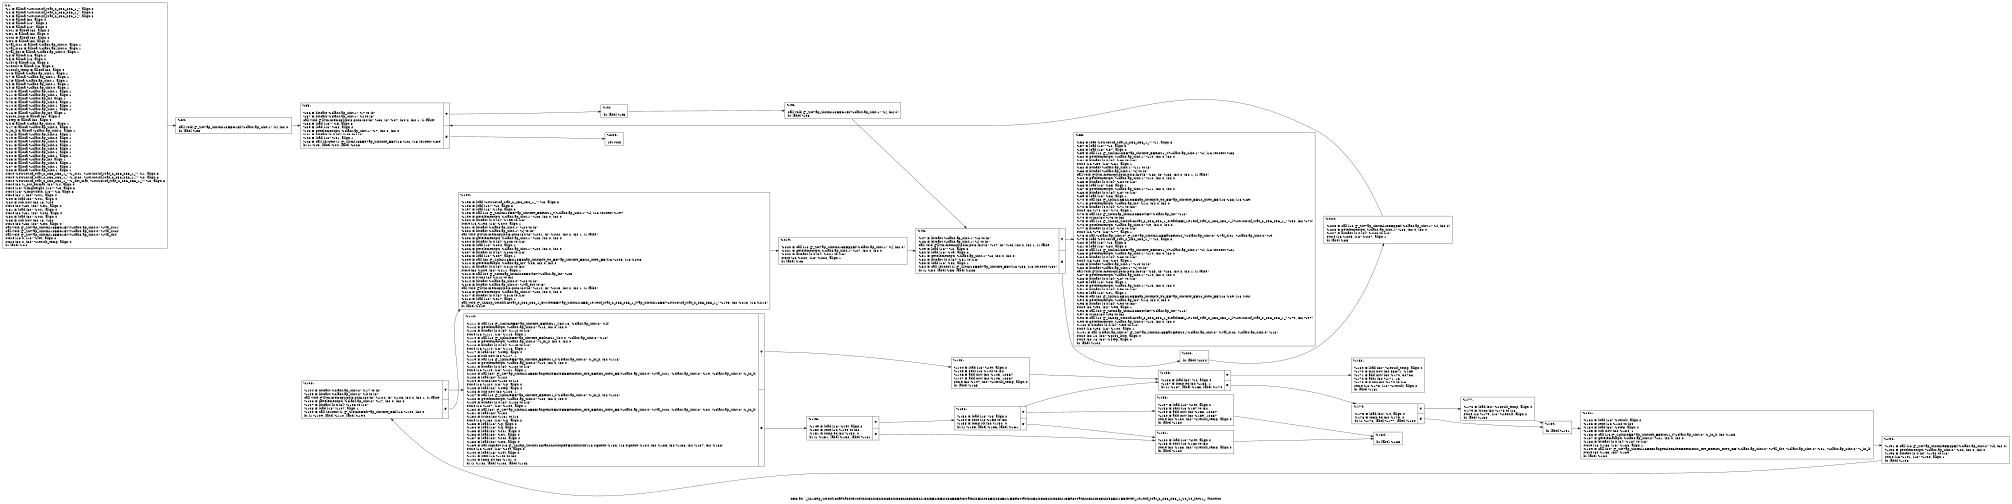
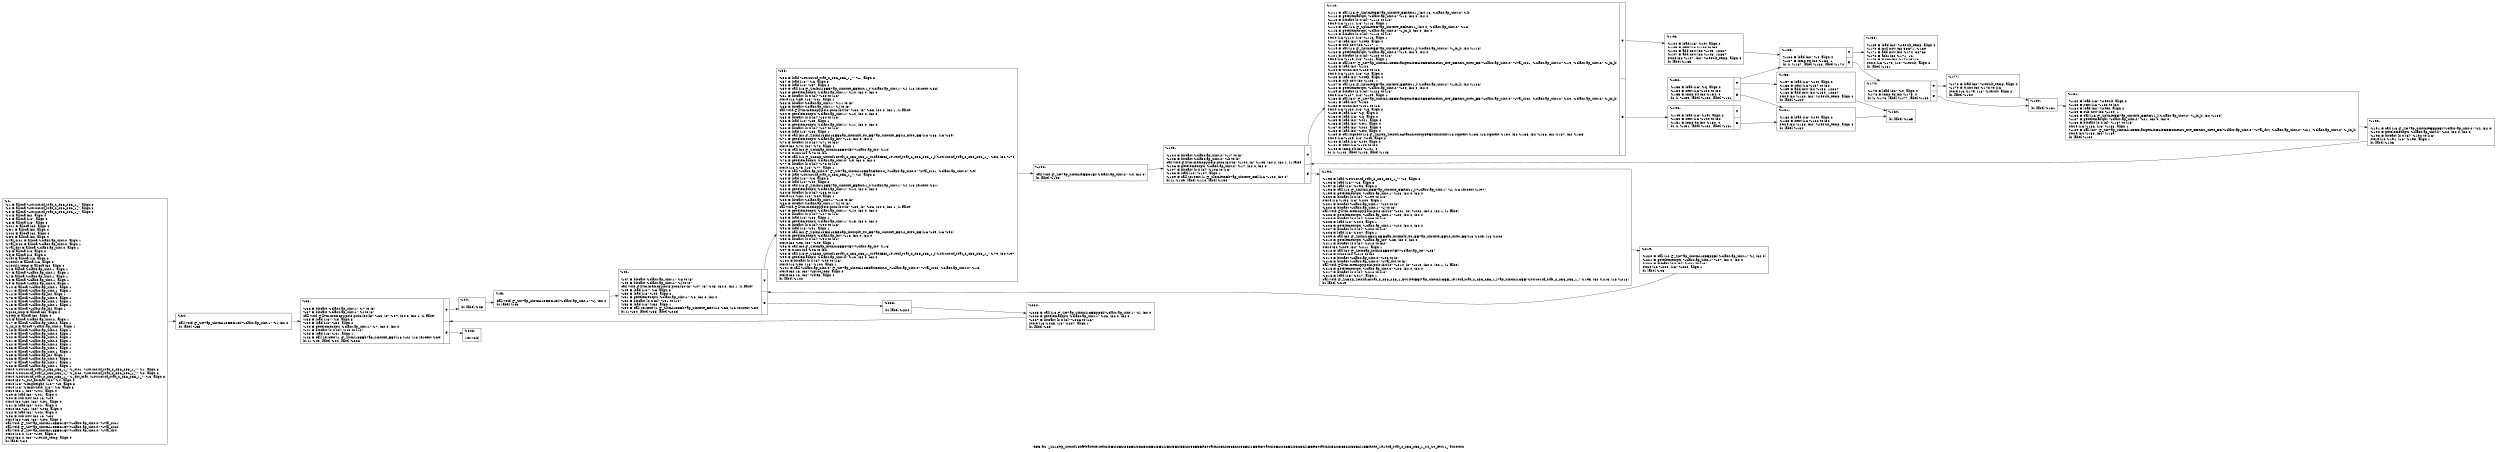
none -> (1091, 173)
(916, 422) -> none
